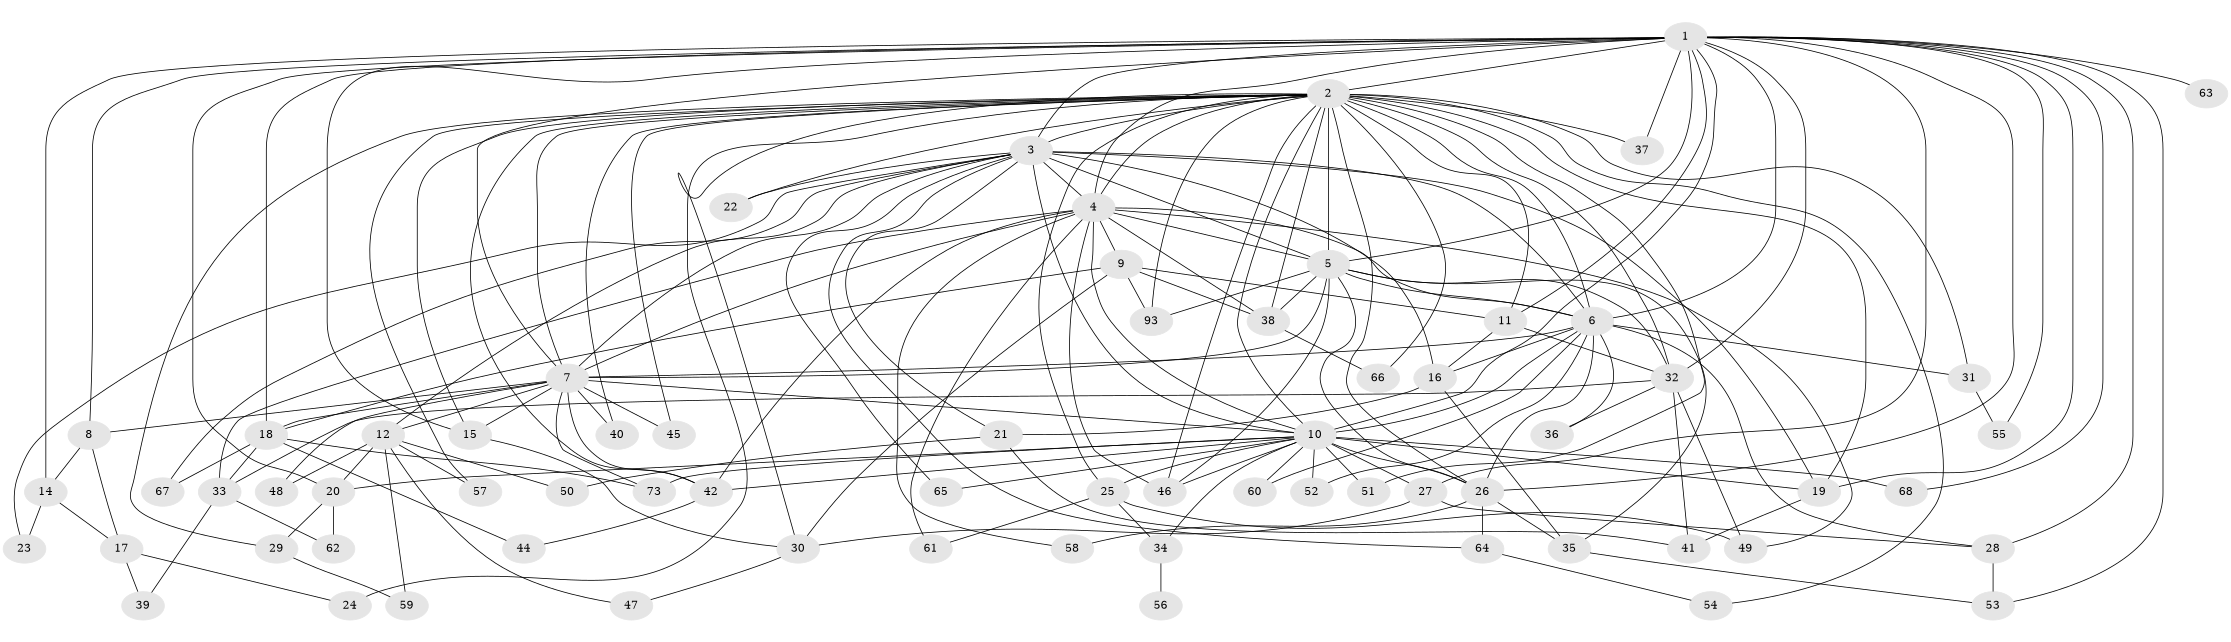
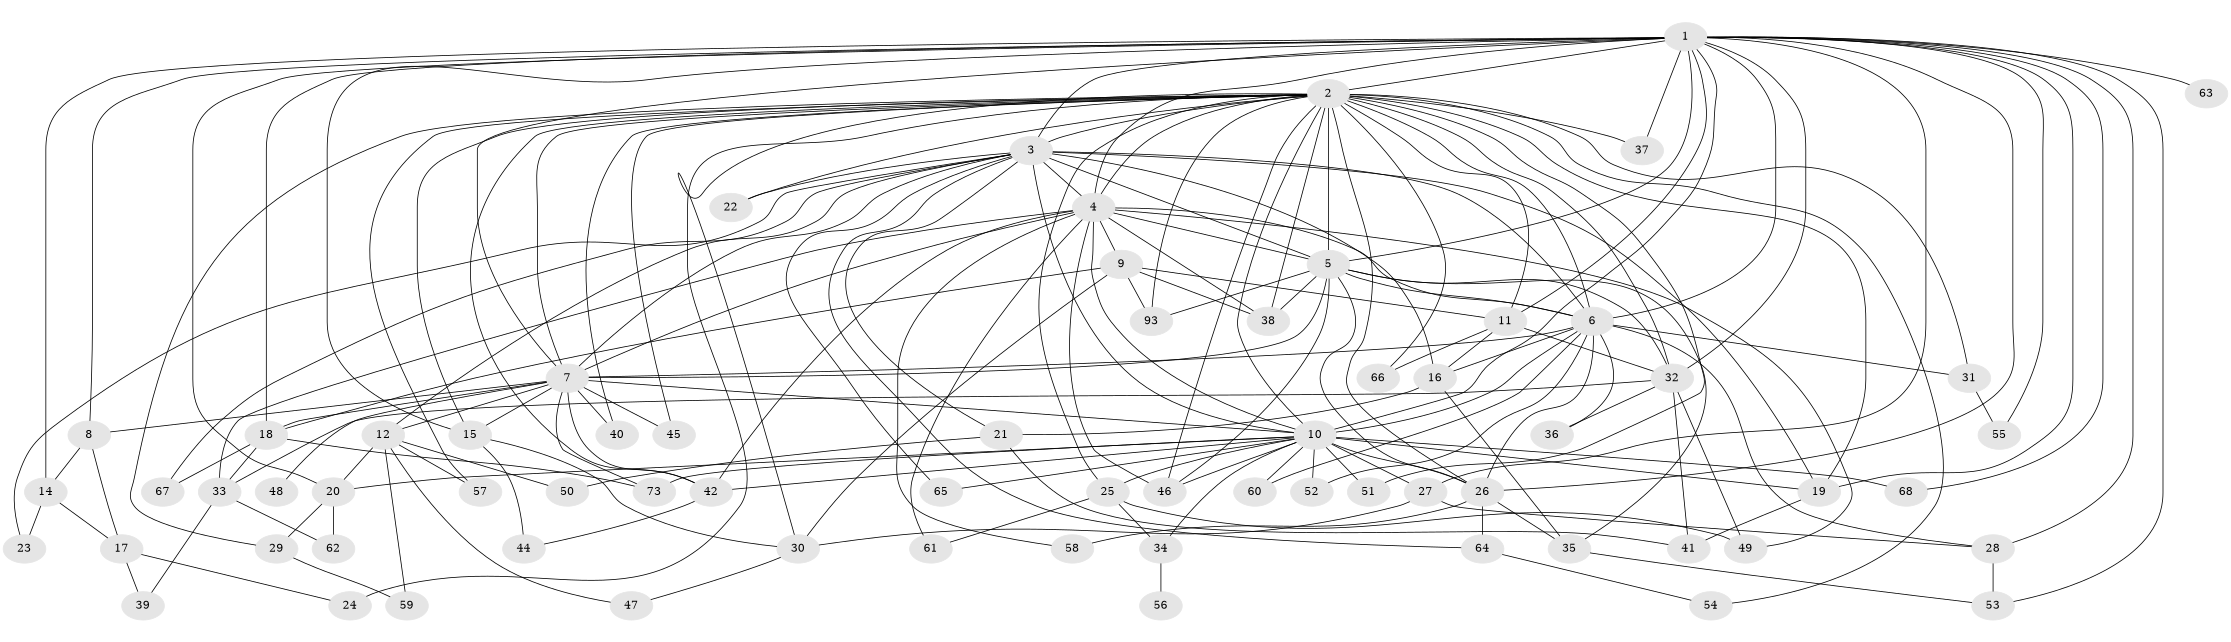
(1319, 348) -> (1439, 350)
(335, 461) -> none
(401, 494) -> (513, 486)
